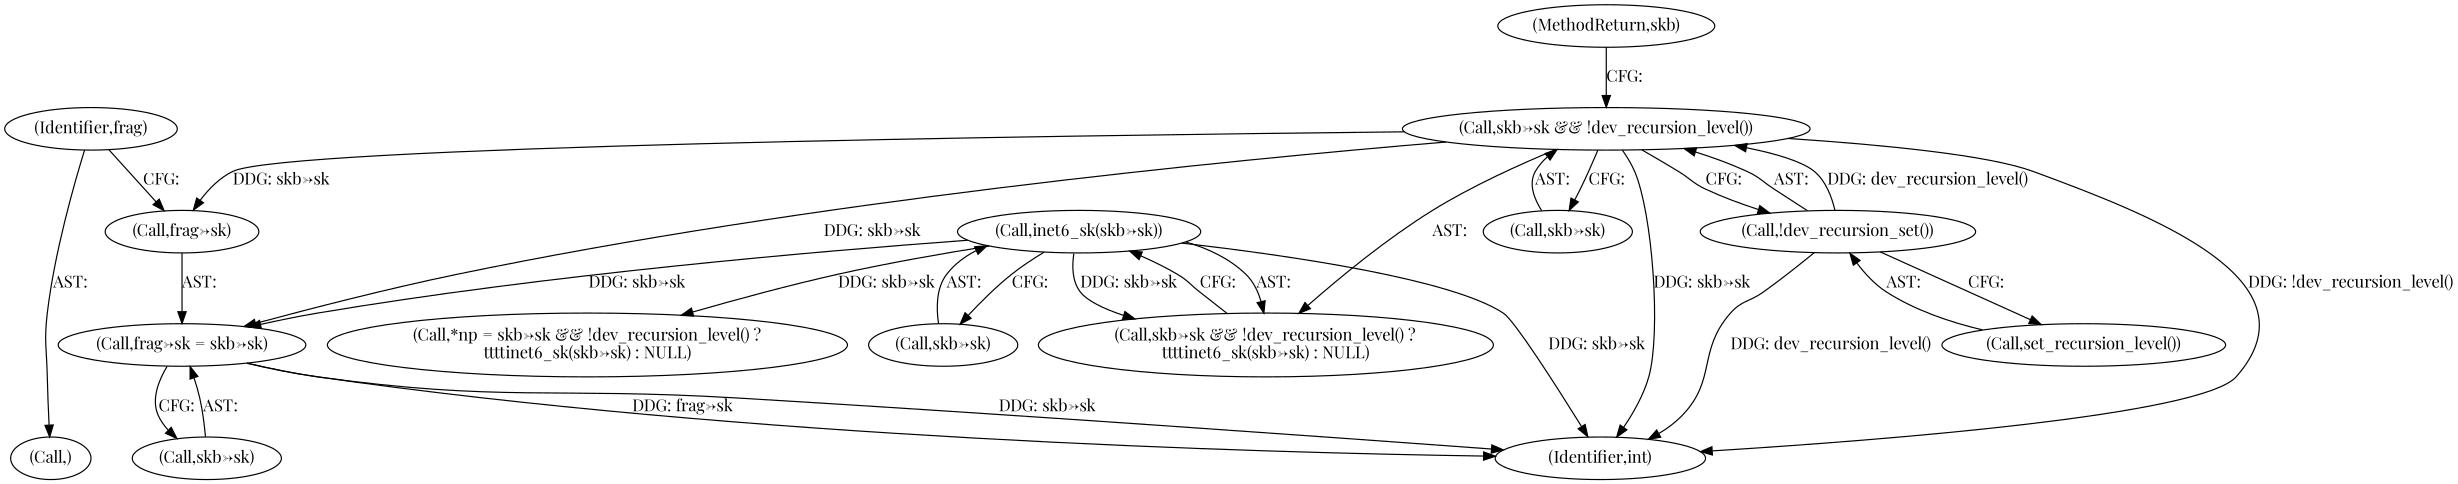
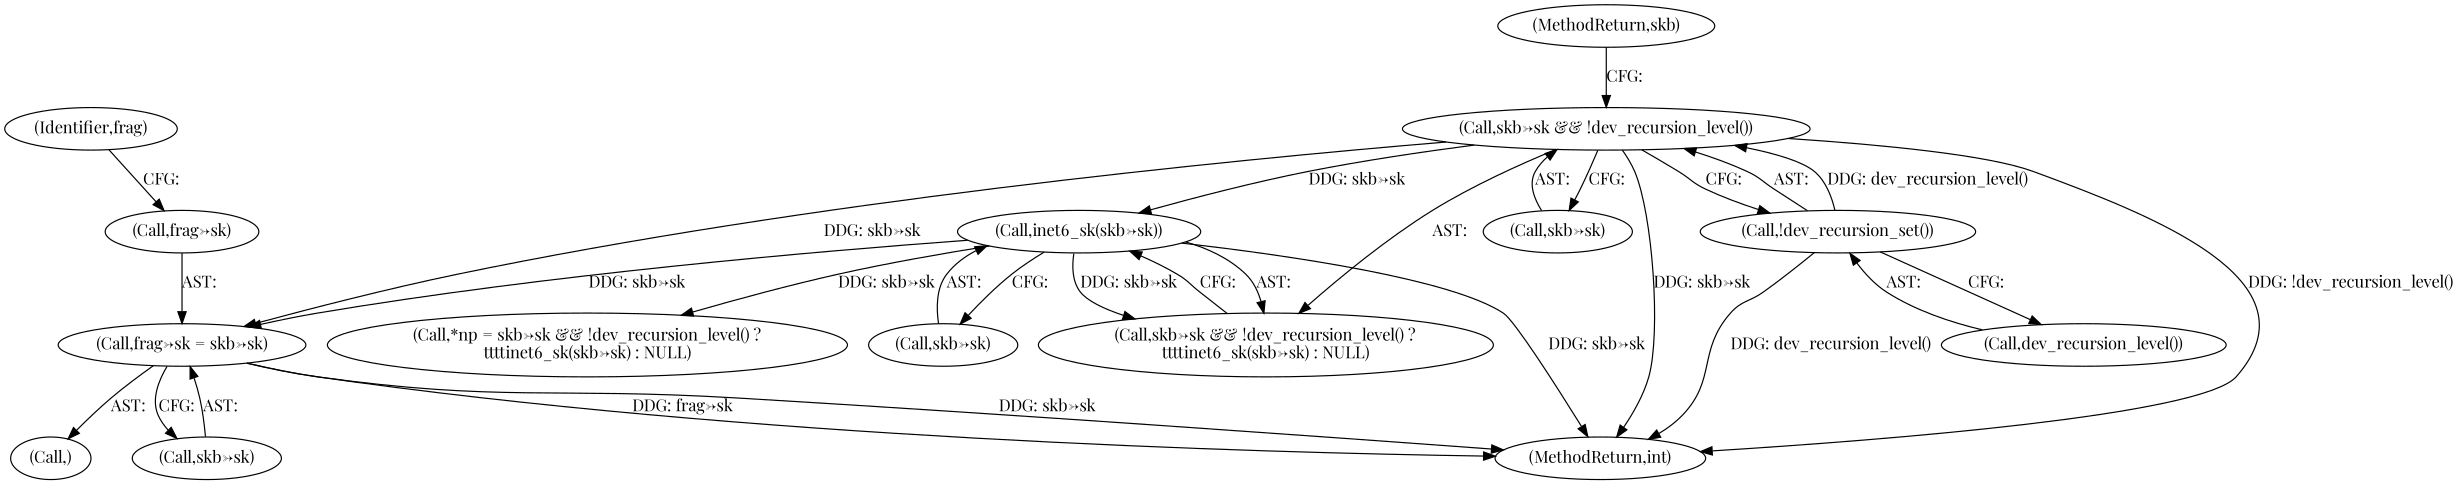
(796, 142) -> (1311, 171)
(51, 286) -> (113, 396)
(2084, 345) -> (2084, 345)
(1600, 458) -> (1600, 458)
